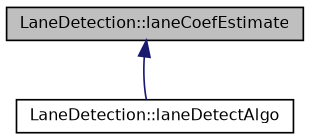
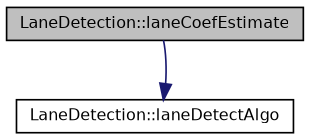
(144, 79) -> (166, 62)
